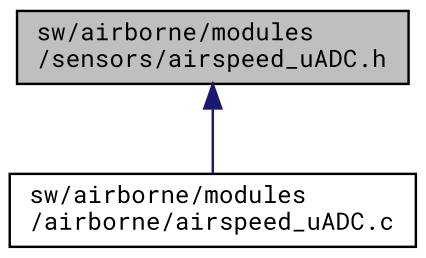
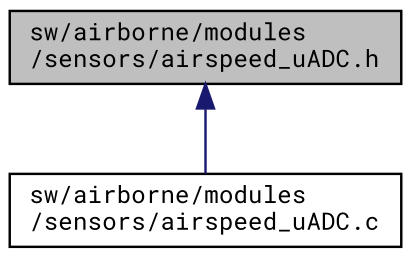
(213, 210) -> (205, 210)
